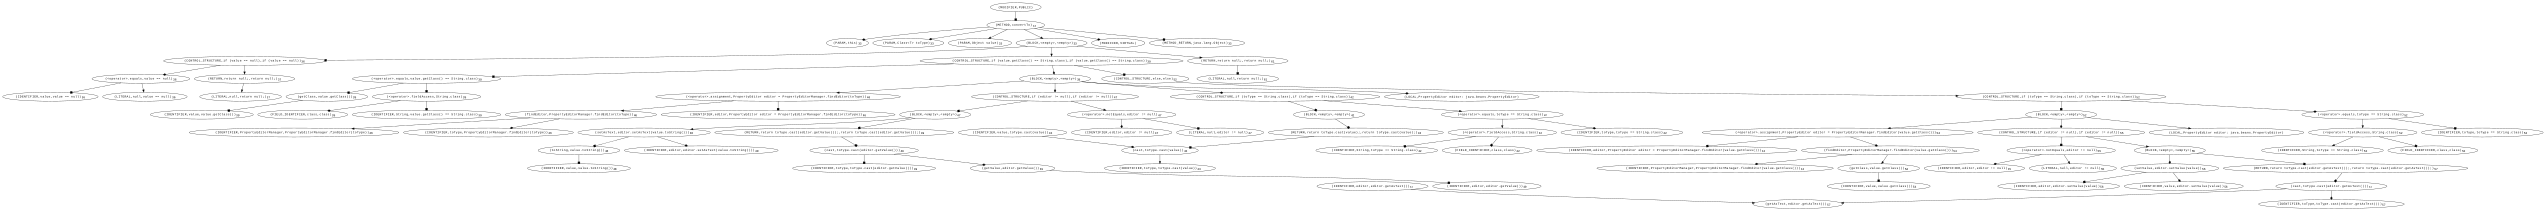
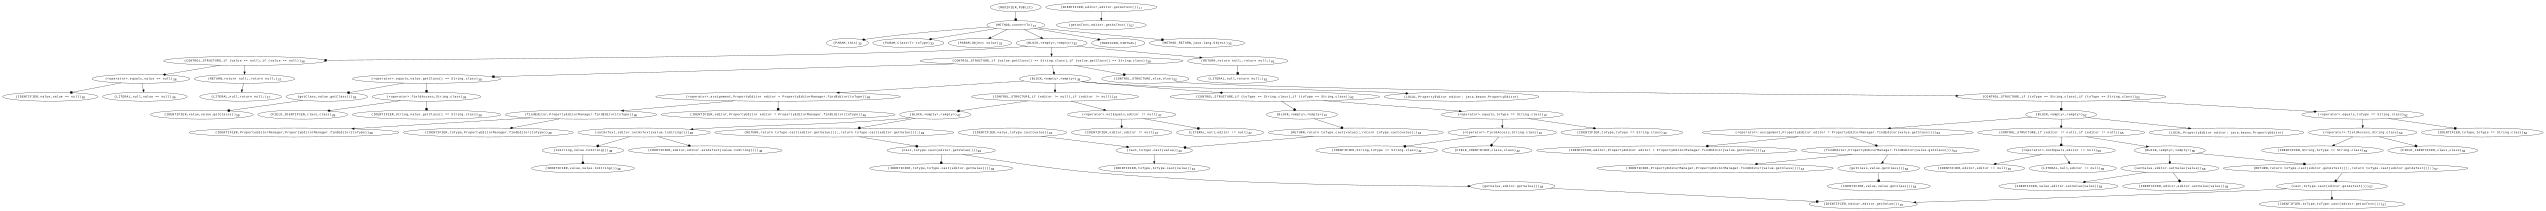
(2065, 197) -> (2101, 196)
